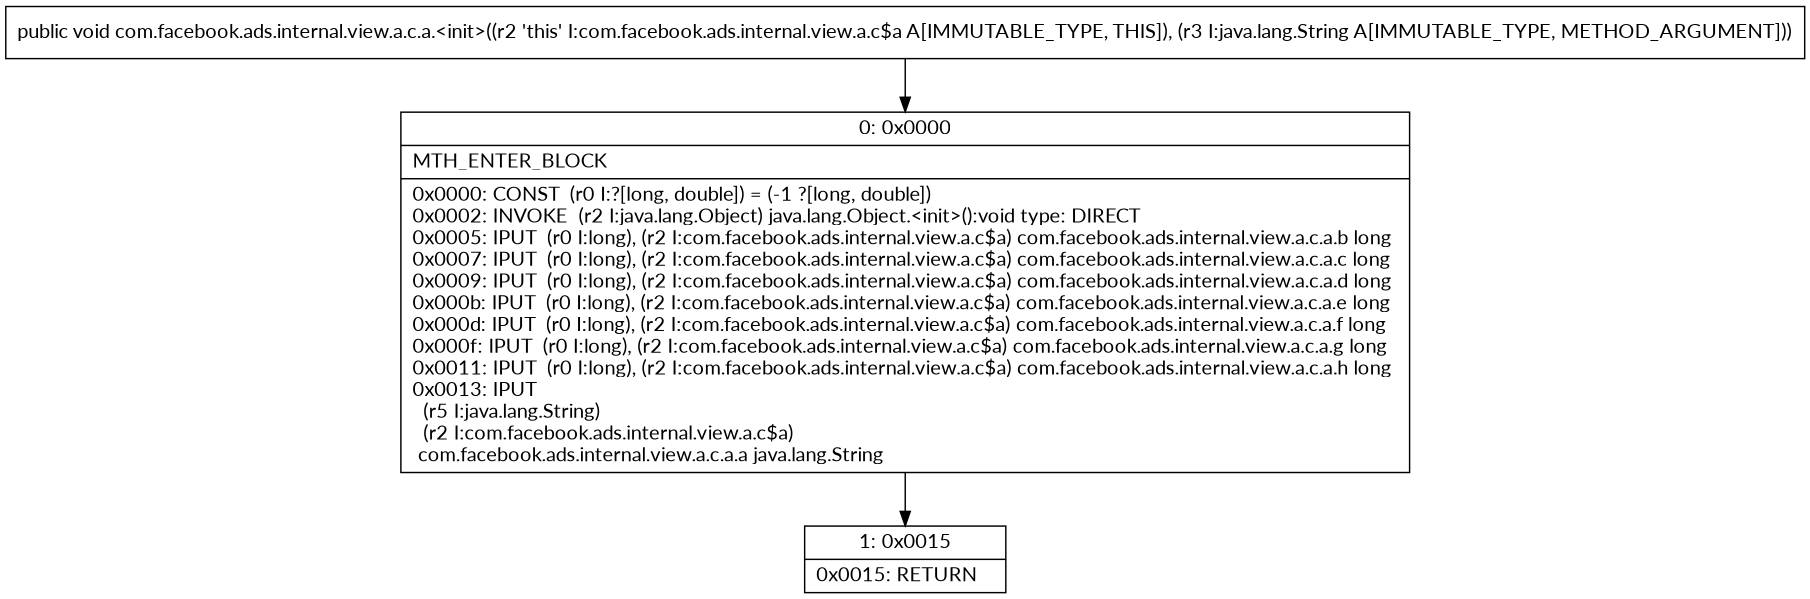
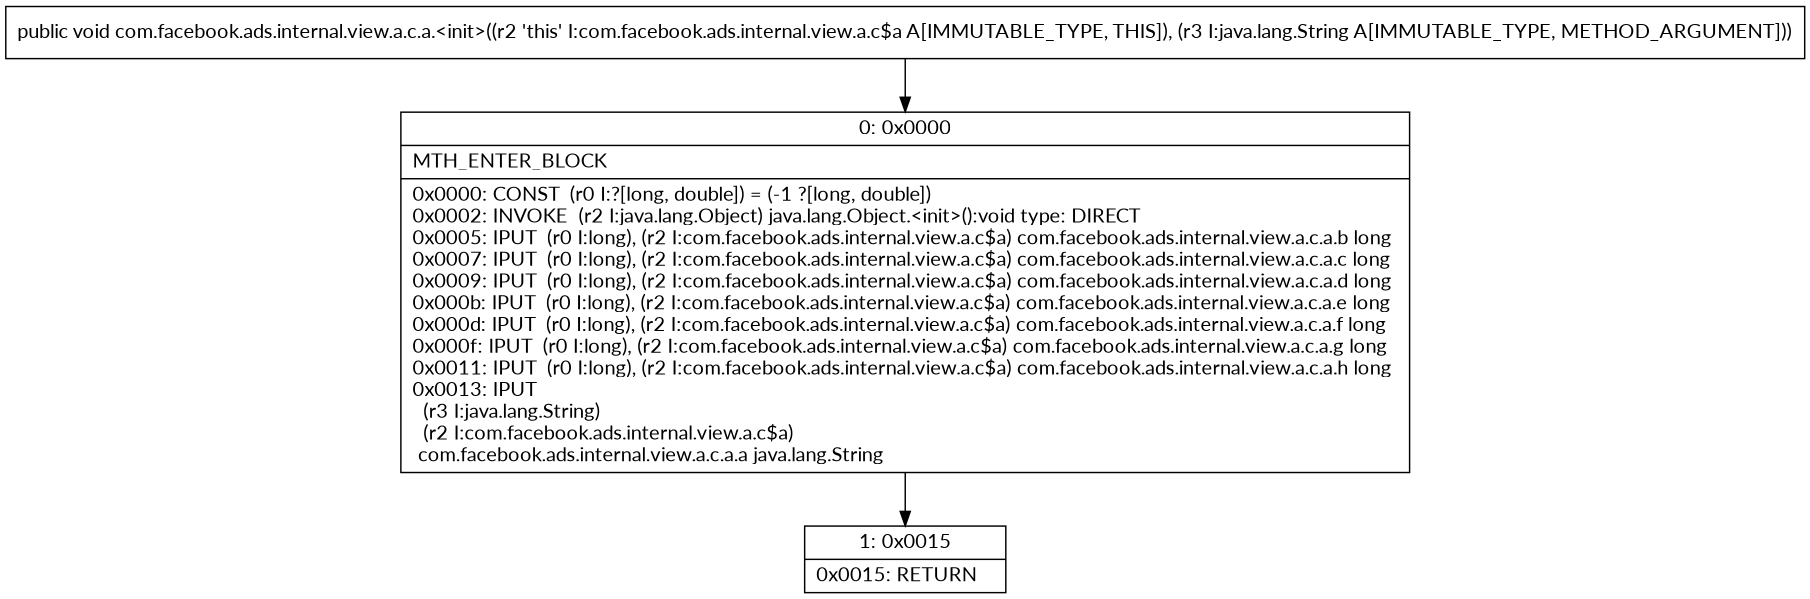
(507, 412) -> (507, 412)
